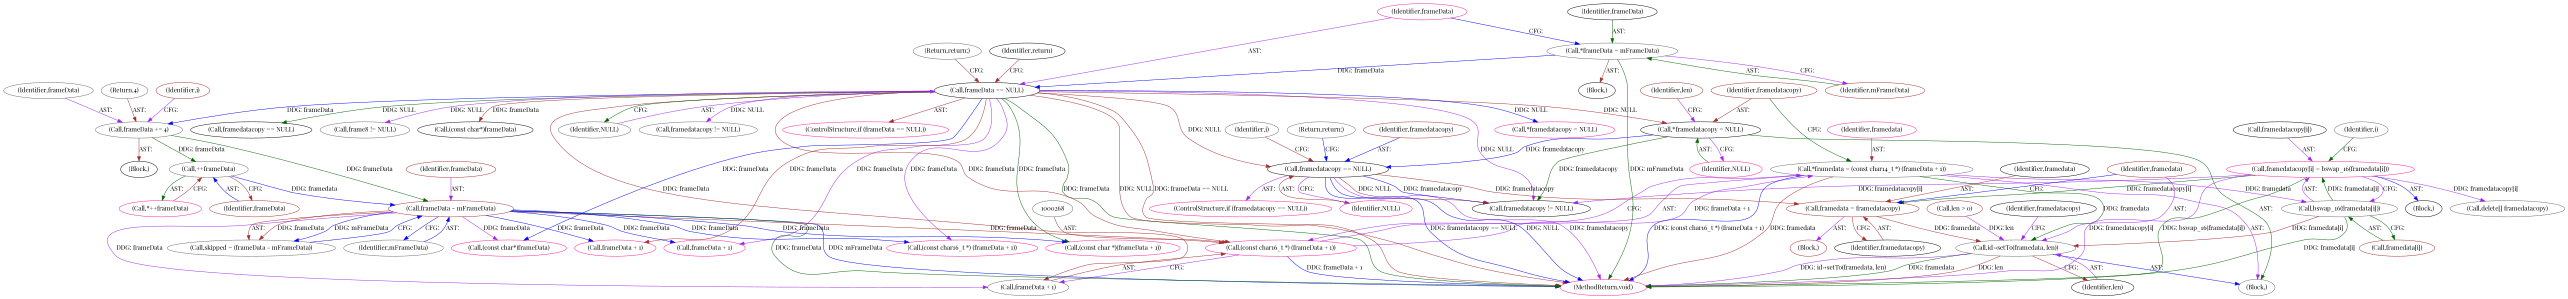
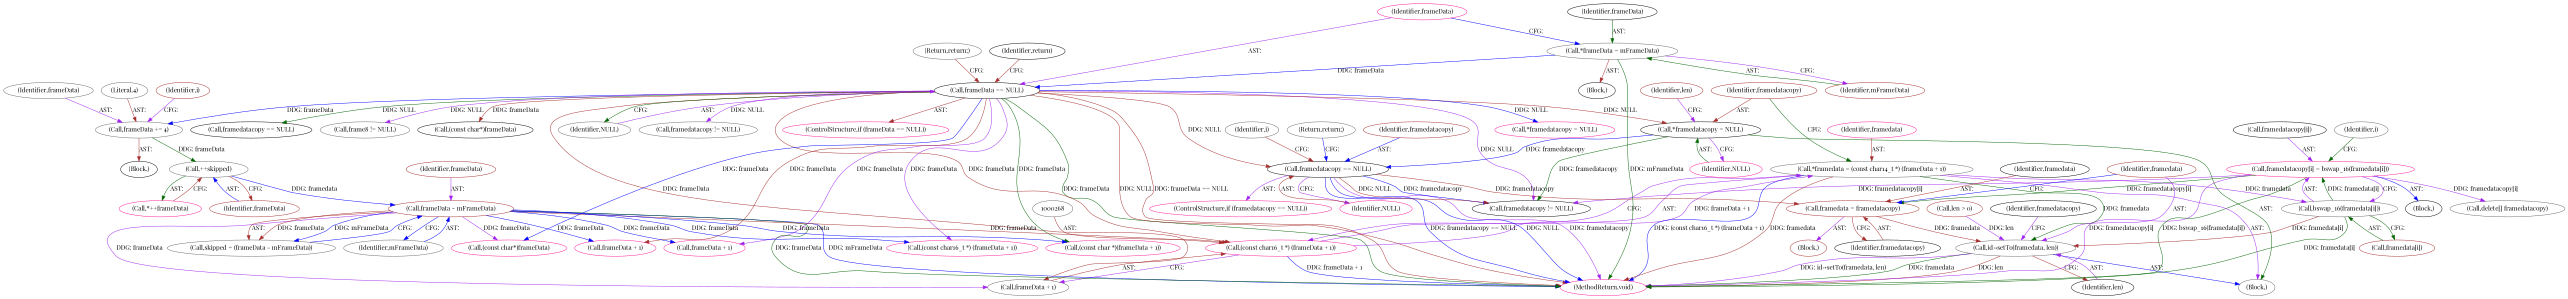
(125, 91) -> (125, 91)
(298, 164) -> none
(209, 169) -> (209, 169)
